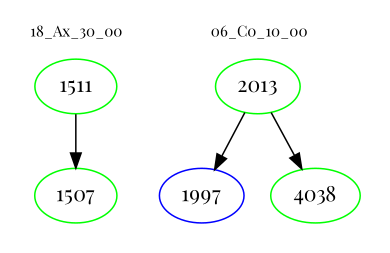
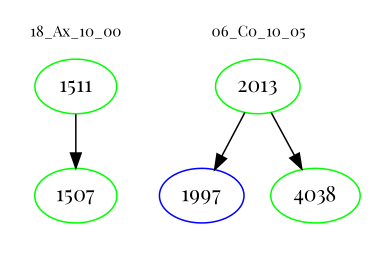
(77, 33) -> (77, 33)
(259, 33) -> (259, 33)
